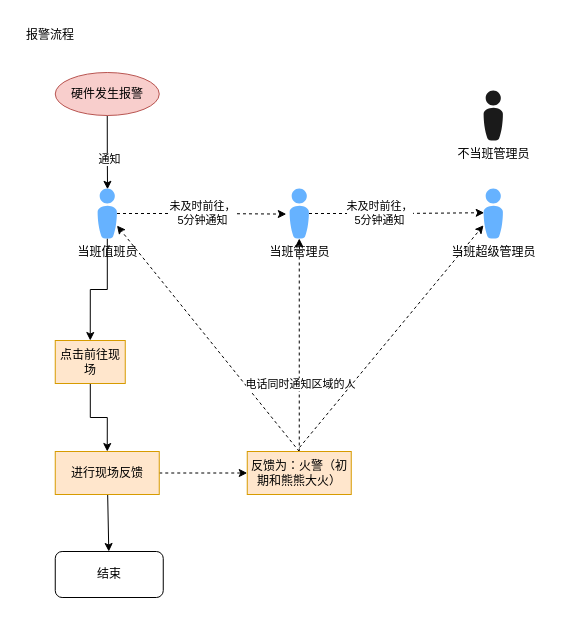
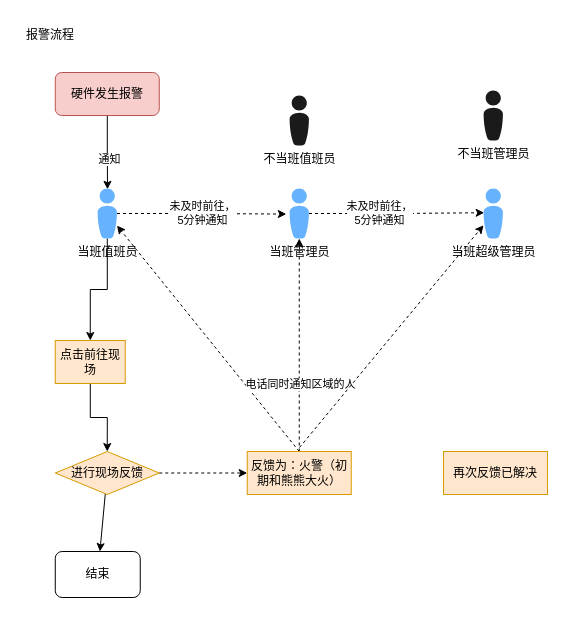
(107, 94) -> (107, 94)
none -> (299, 121)
(107, 473) -> (107, 473)
none -> (496, 473)
(109, 575) -> (98, 575)
